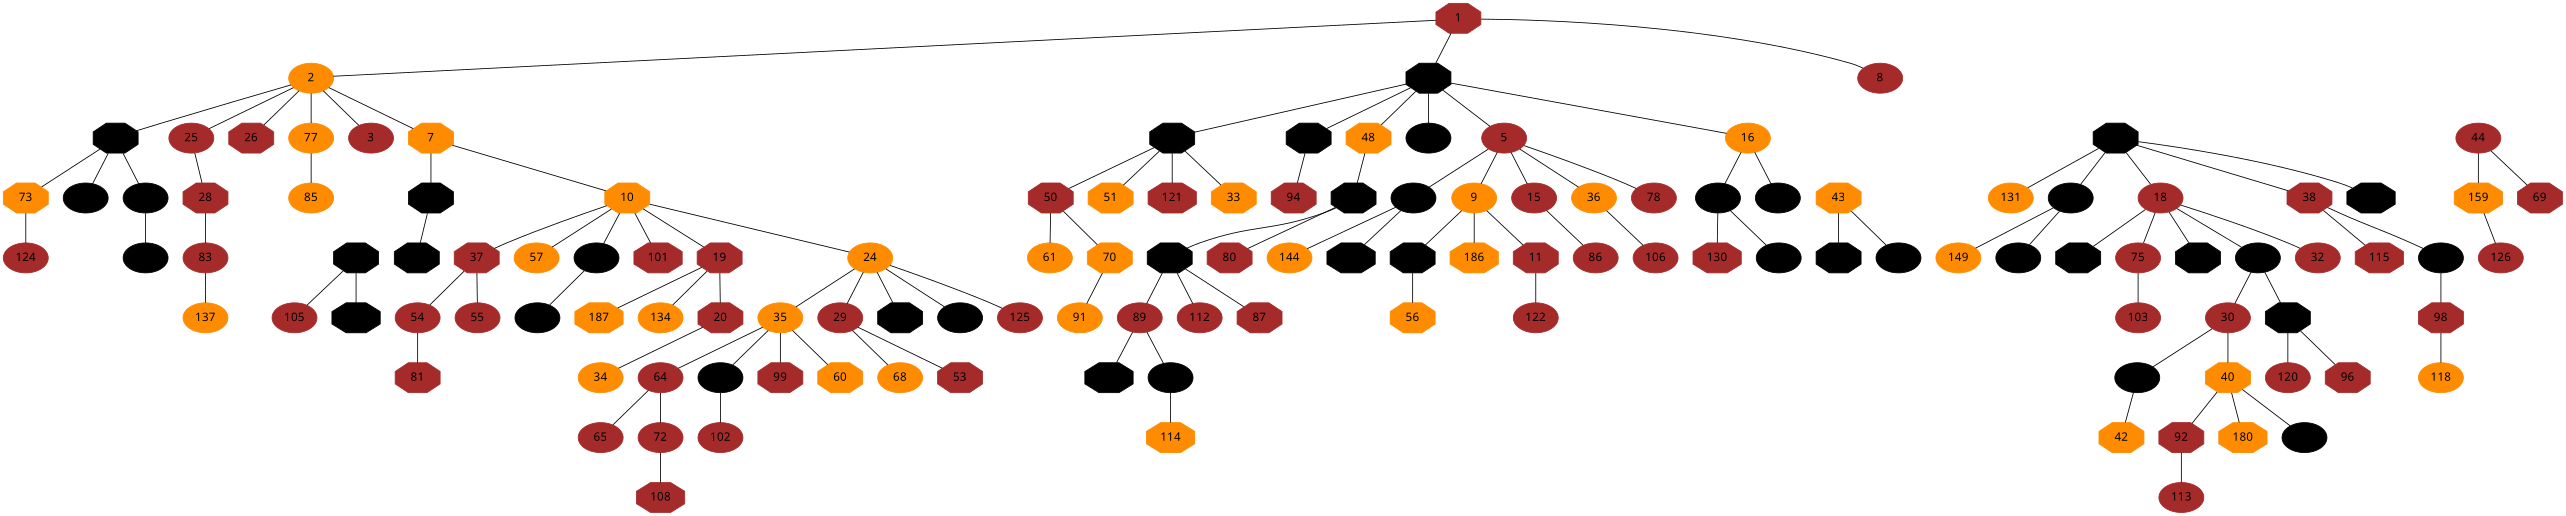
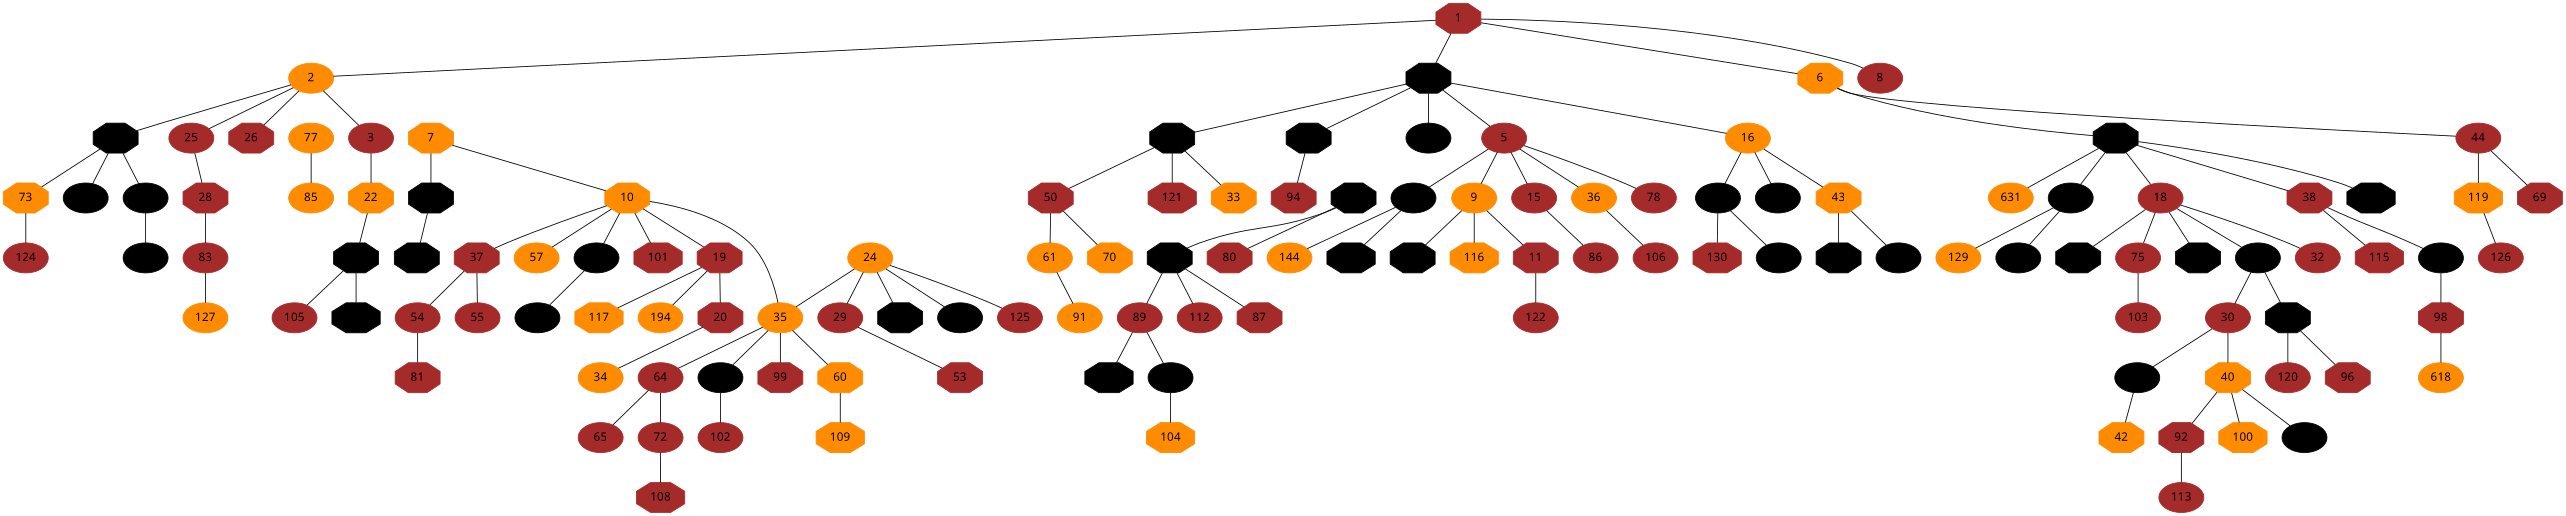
none -> (1820, 78)
(311, 108) -> none
(371, 108) -> none
(1369, 138) -> none
none -> (1793, 168)
none -> (371, 198)
(1111, 198) -> none
(2011, 198) -> (2011, 198)
(2478, 198) -> (2478, 198)
(750, 228) -> (733, 230)
(1474, 258) -> (1474, 258)
(1958, 258) -> (1958, 258)
(1095, 288) -> (1065, 288)
(205, 318) -> (205, 318)
(599, 318) -> (599, 318)
(661, 318) -> (661, 318)
(1413, 318) -> none
(900, 378) -> none
(2441, 378) -> (2441, 378)
none -> (840, 438)
(1171, 438) -> (1171, 438)
(2243, 438) -> (2243, 438)
